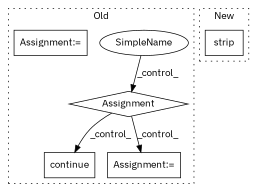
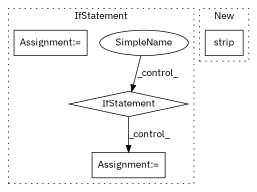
(101, 17) -> (101, 17)
(129, 104) -> (129, 104)
(70, 165) -> none
